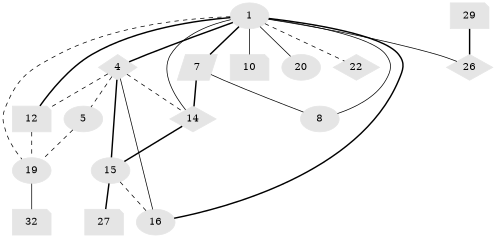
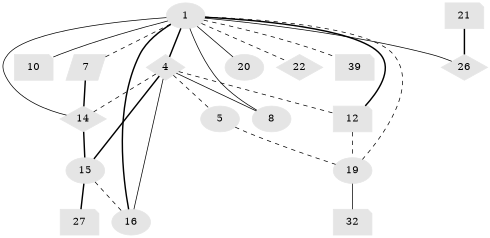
(470, 16) -> (464, 16)
(225, 41) -> (138, 40)
none -> (355, 67)
(257, 94) -> (216, 92)
